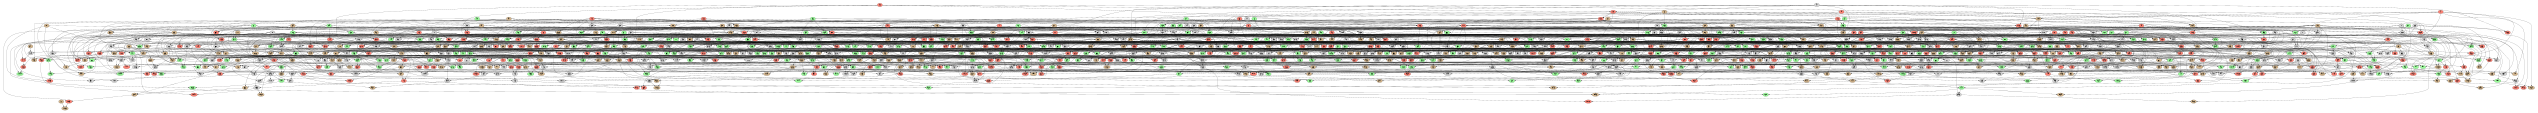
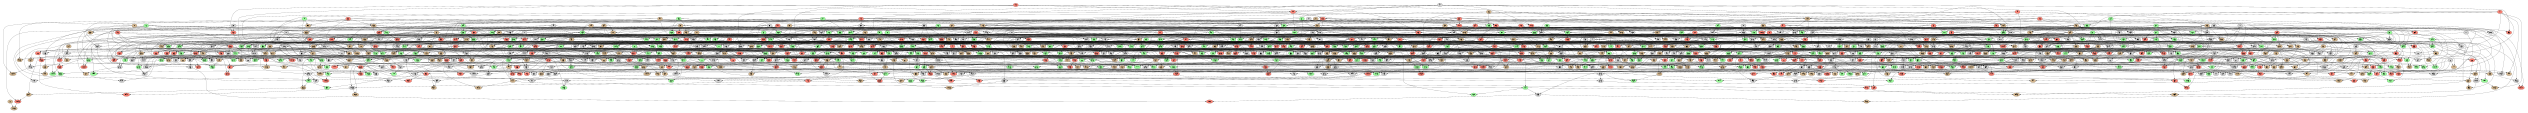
none -> (1796, 74)
(2341, 74) -> (2223, 74)
